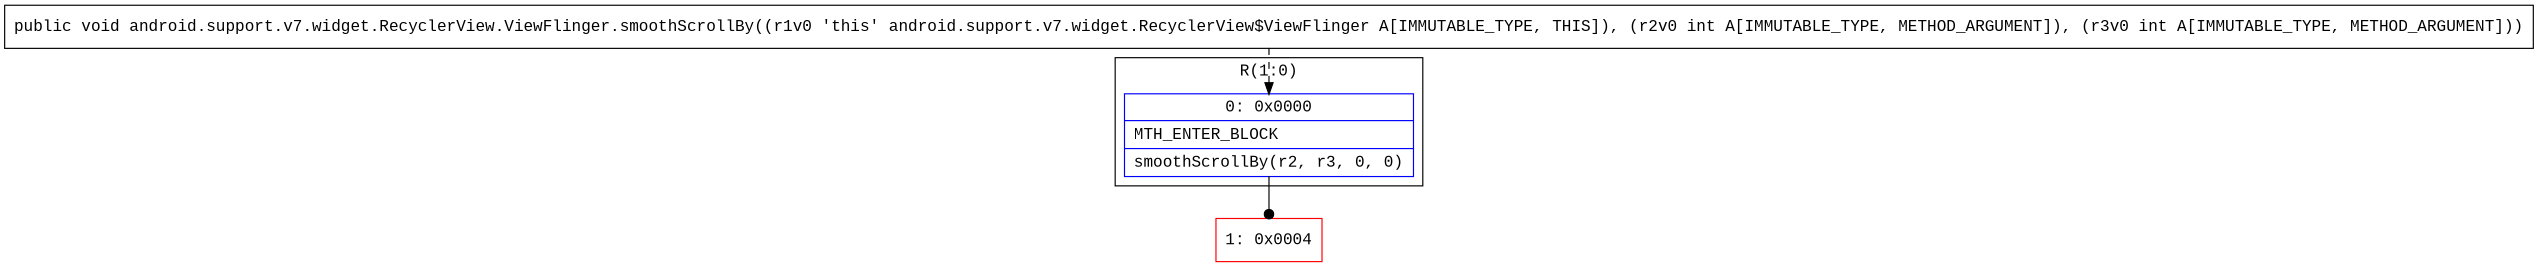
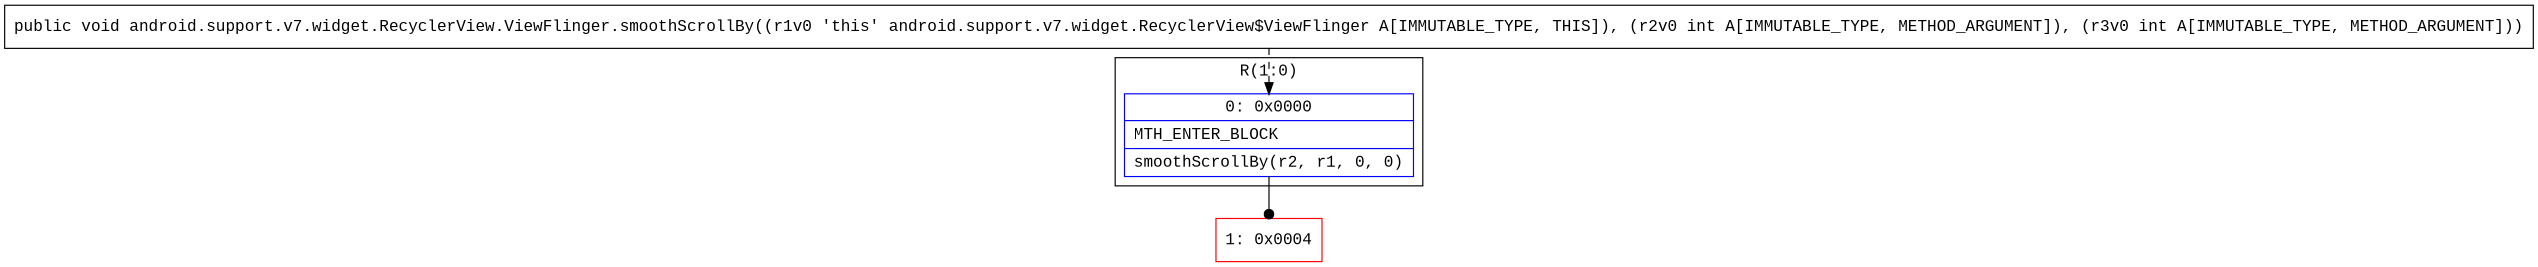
(1269, 162) -> (1269, 162)
